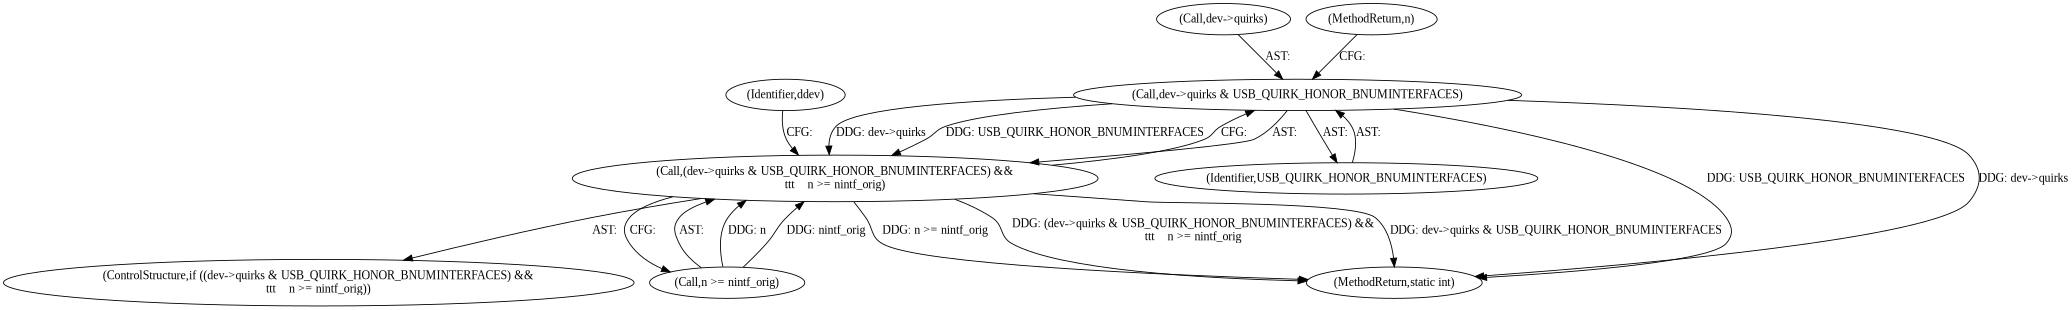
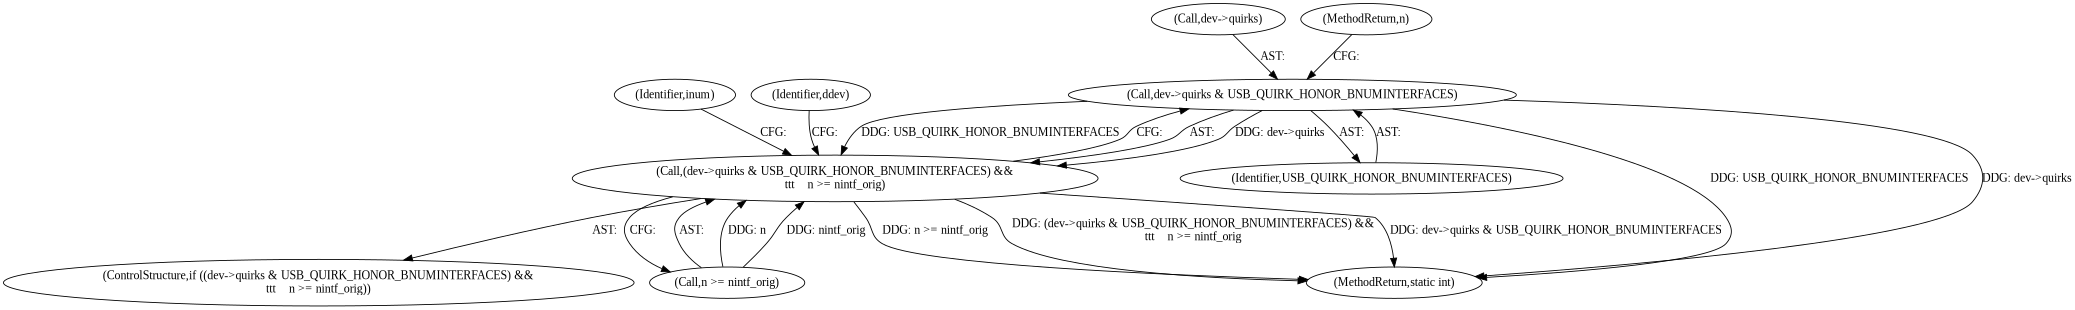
none -> (675, 95)
